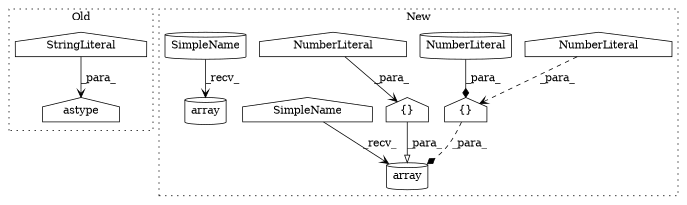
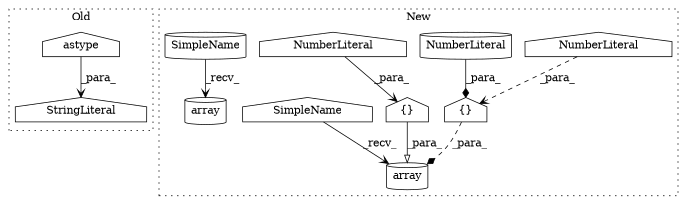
(81, 73) -> (81, 73)
